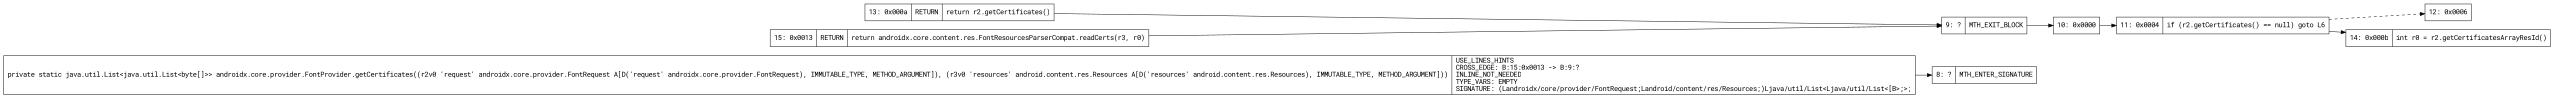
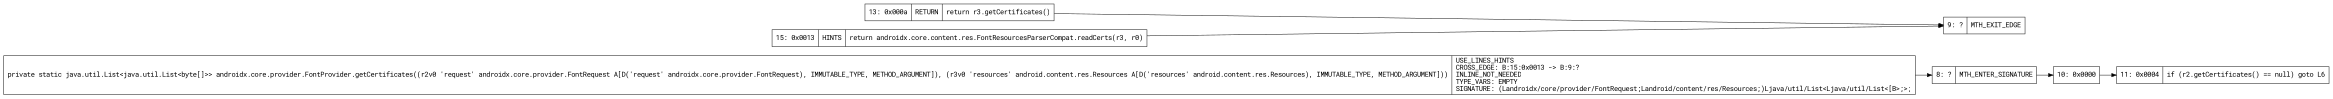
(998, 12) -> (998, 12)
(2448, 12) -> none
(1996, 25) -> (1996, 25)
(2038, 26) -> (2043, 75)
(832, 38) -> (832, 38)
(2448, 38) -> none
